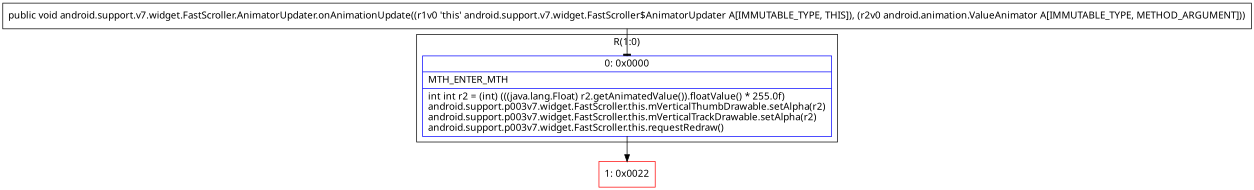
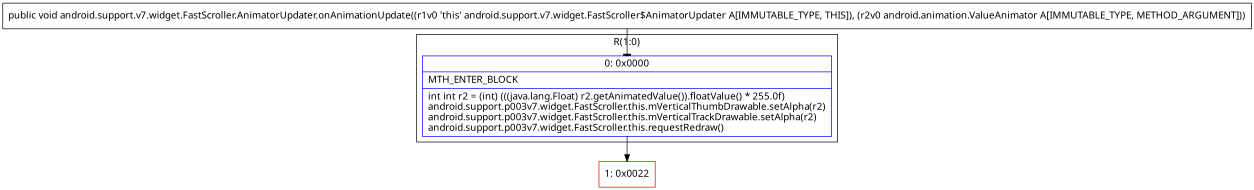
(468, 80) -> (473, 80)
